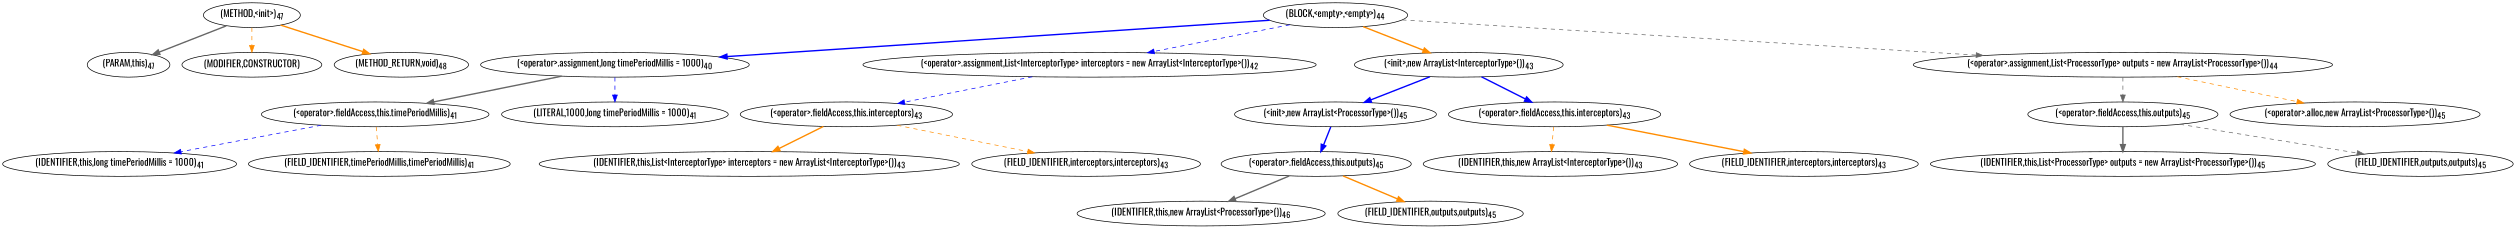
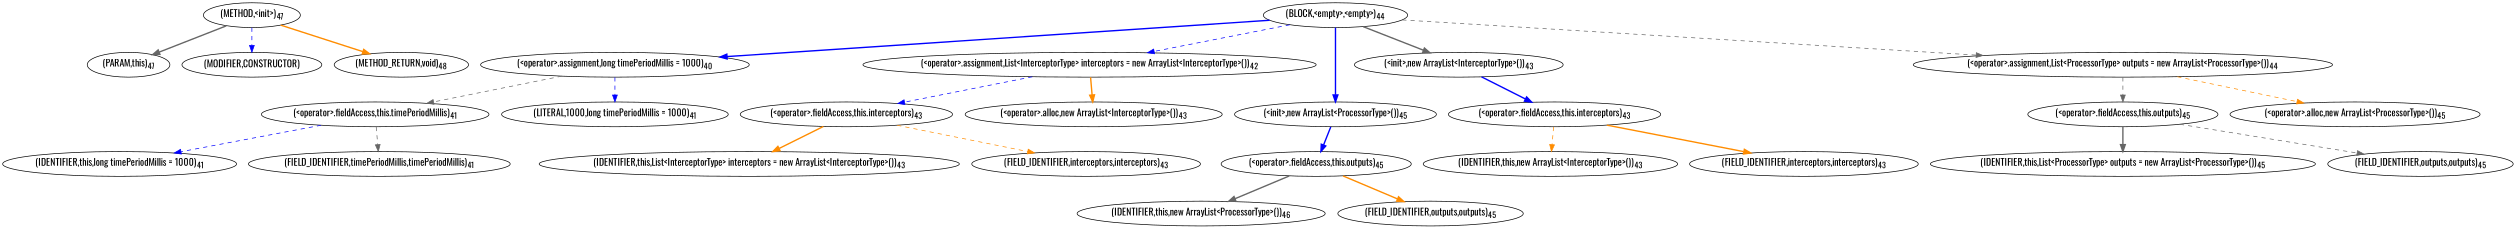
(252, 37) -> (252, 37)
(1393, 38) -> (1393, 38)
(1400, 88) -> (1335, 61)
(498, 89) -> (498, 89)
none -> (1094, 114)
(377, 136) -> (377, 136)
